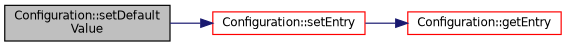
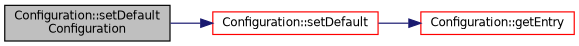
(87, 23) -> (87, 23)
(289, 23) -> (295, 23)
